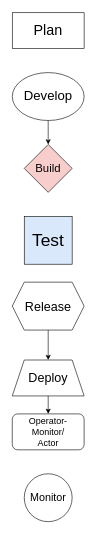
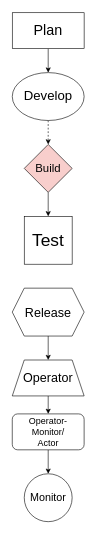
none -> (48, 67)
(48, 129) -> (48, 129)
none -> (48, 210)
(48, 240) -> (48, 240)
(48, 306) -> (48, 312)
(48, 378) -> (48, 378)
none -> (48, 468)
